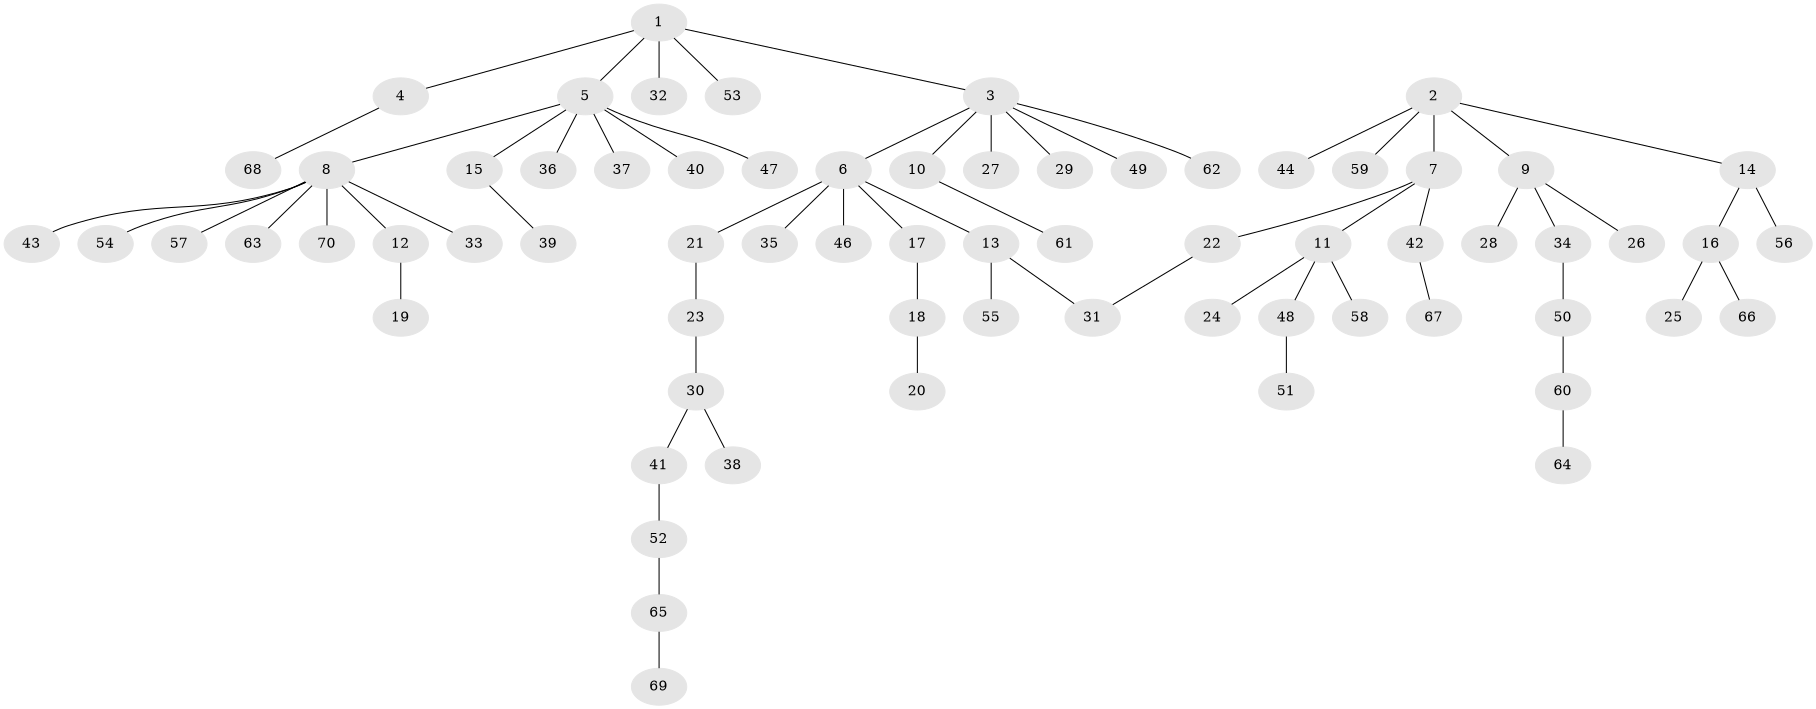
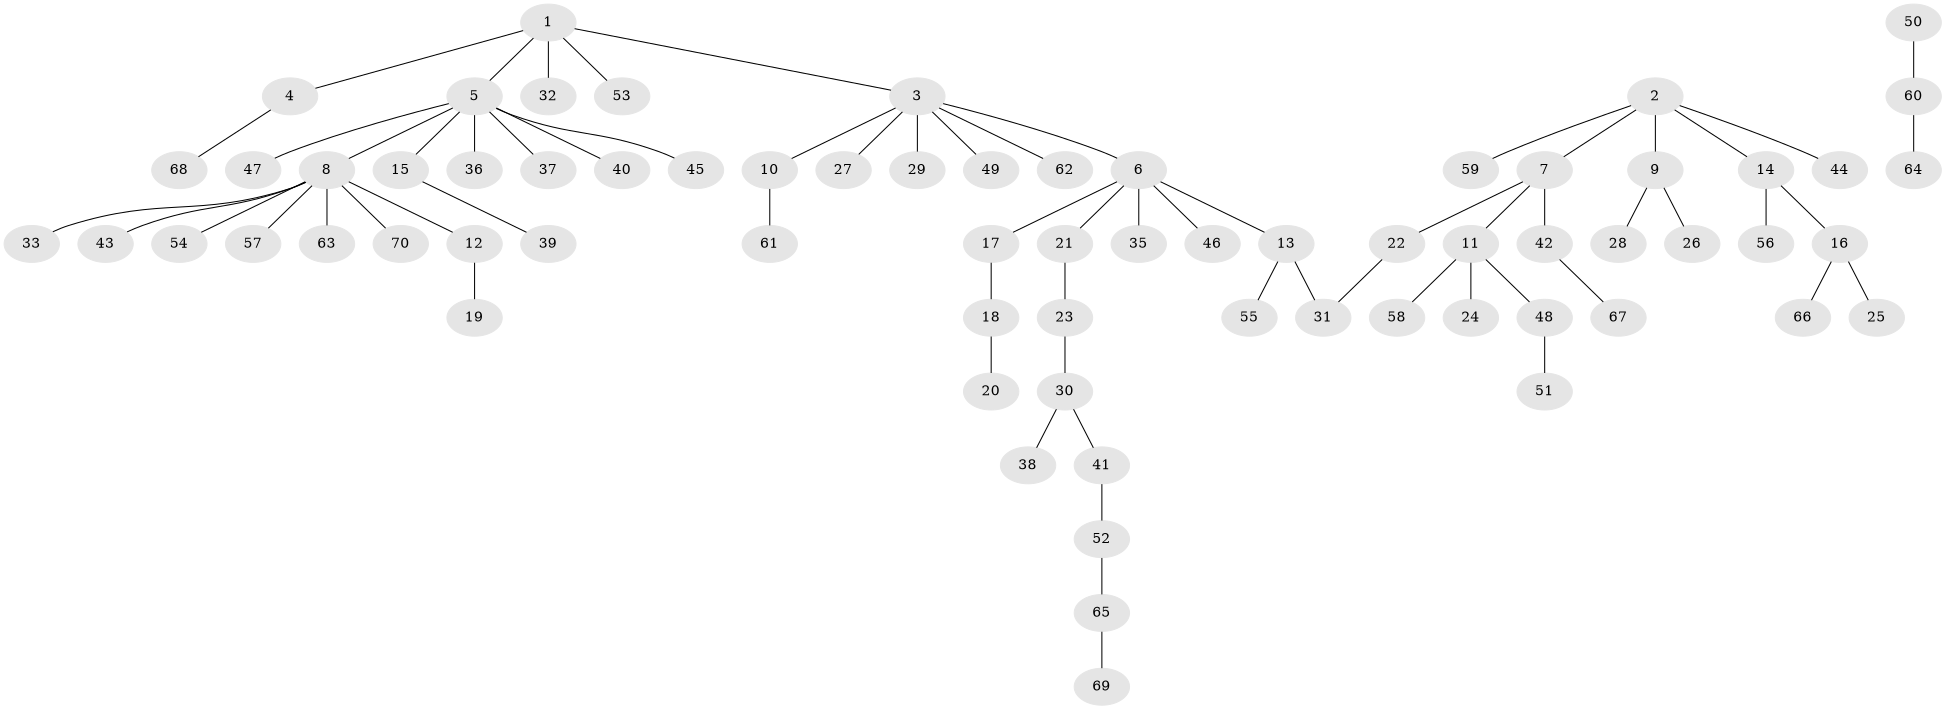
none -> (696, 170)
(1563, 244) -> none
